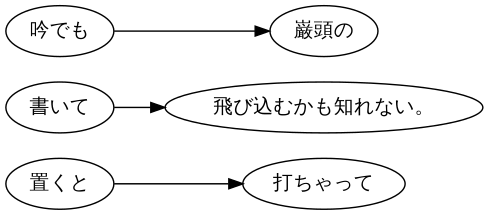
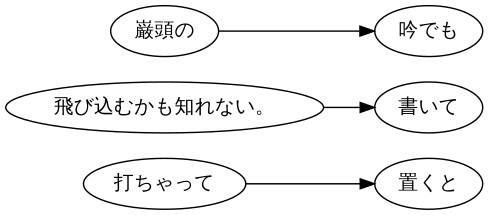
(185, 31) -> (289, 31)
(132, 107) -> (342, 107)
(171, 184) -> (303, 184)
